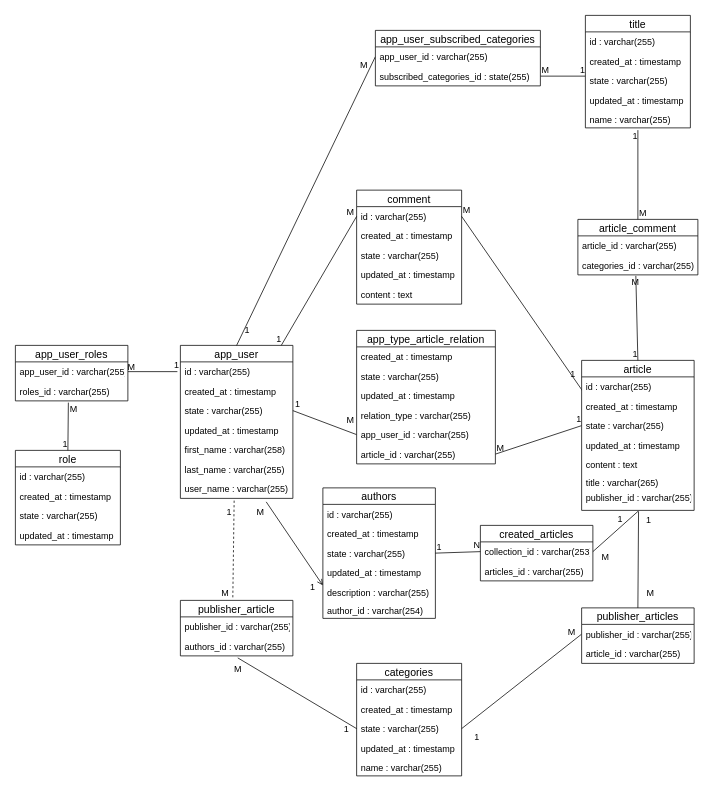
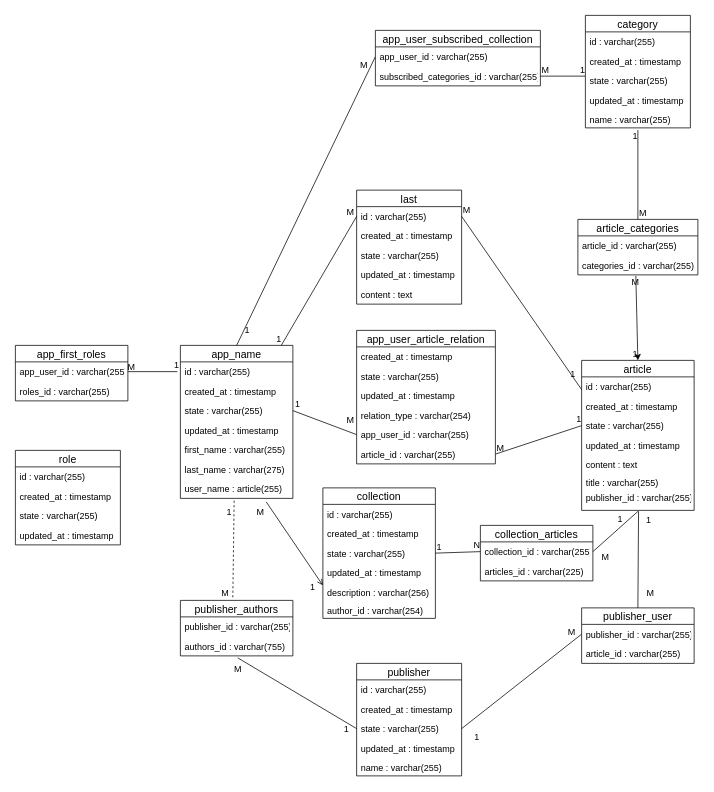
(638, 24) -> (638, 24)
(458, 39) -> (458, 39)
(466, 77) -> (471, 77)
(409, 199) -> (409, 199)
(638, 228) -> (638, 228)
(426, 339) -> (426, 339)
(71, 354) -> (71, 354)
(236, 354) -> (236, 354)
(638, 355) -> (638, 354)
(425, 416) -> (425, 416)
(68, 425) -> none
(243, 450) -> (243, 450)
(241, 470) -> (241, 470)
(630, 483) -> (630, 483)
(243, 489) -> (240, 489)
(379, 497) -> (379, 497)
(536, 534) -> (536, 534)
(548, 552) -> (548, 552)
(543, 572) -> (543, 572)
(387, 593) -> (387, 593)
(236, 609) -> (236, 609)
(638, 617) -> (638, 617)
(243, 647) -> (243, 647)
(409, 672) -> (409, 672)
